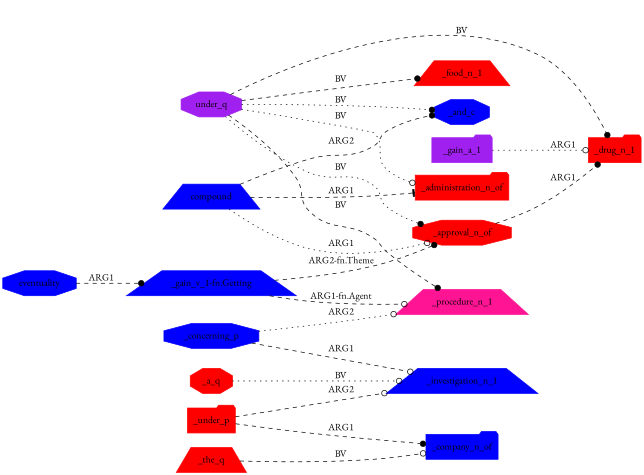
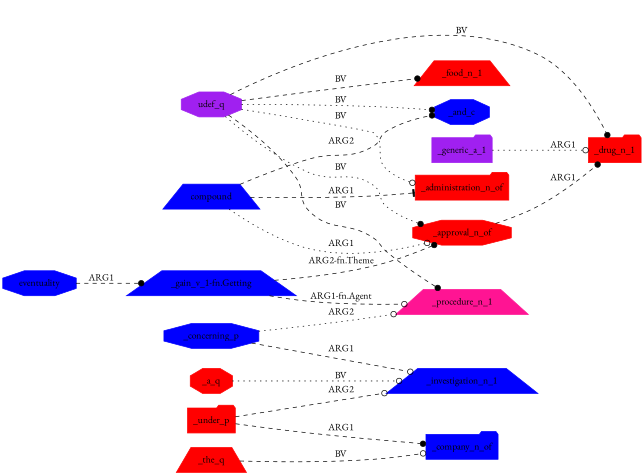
(211, 104) -> (211, 104)
(462, 150) -> (462, 150)
